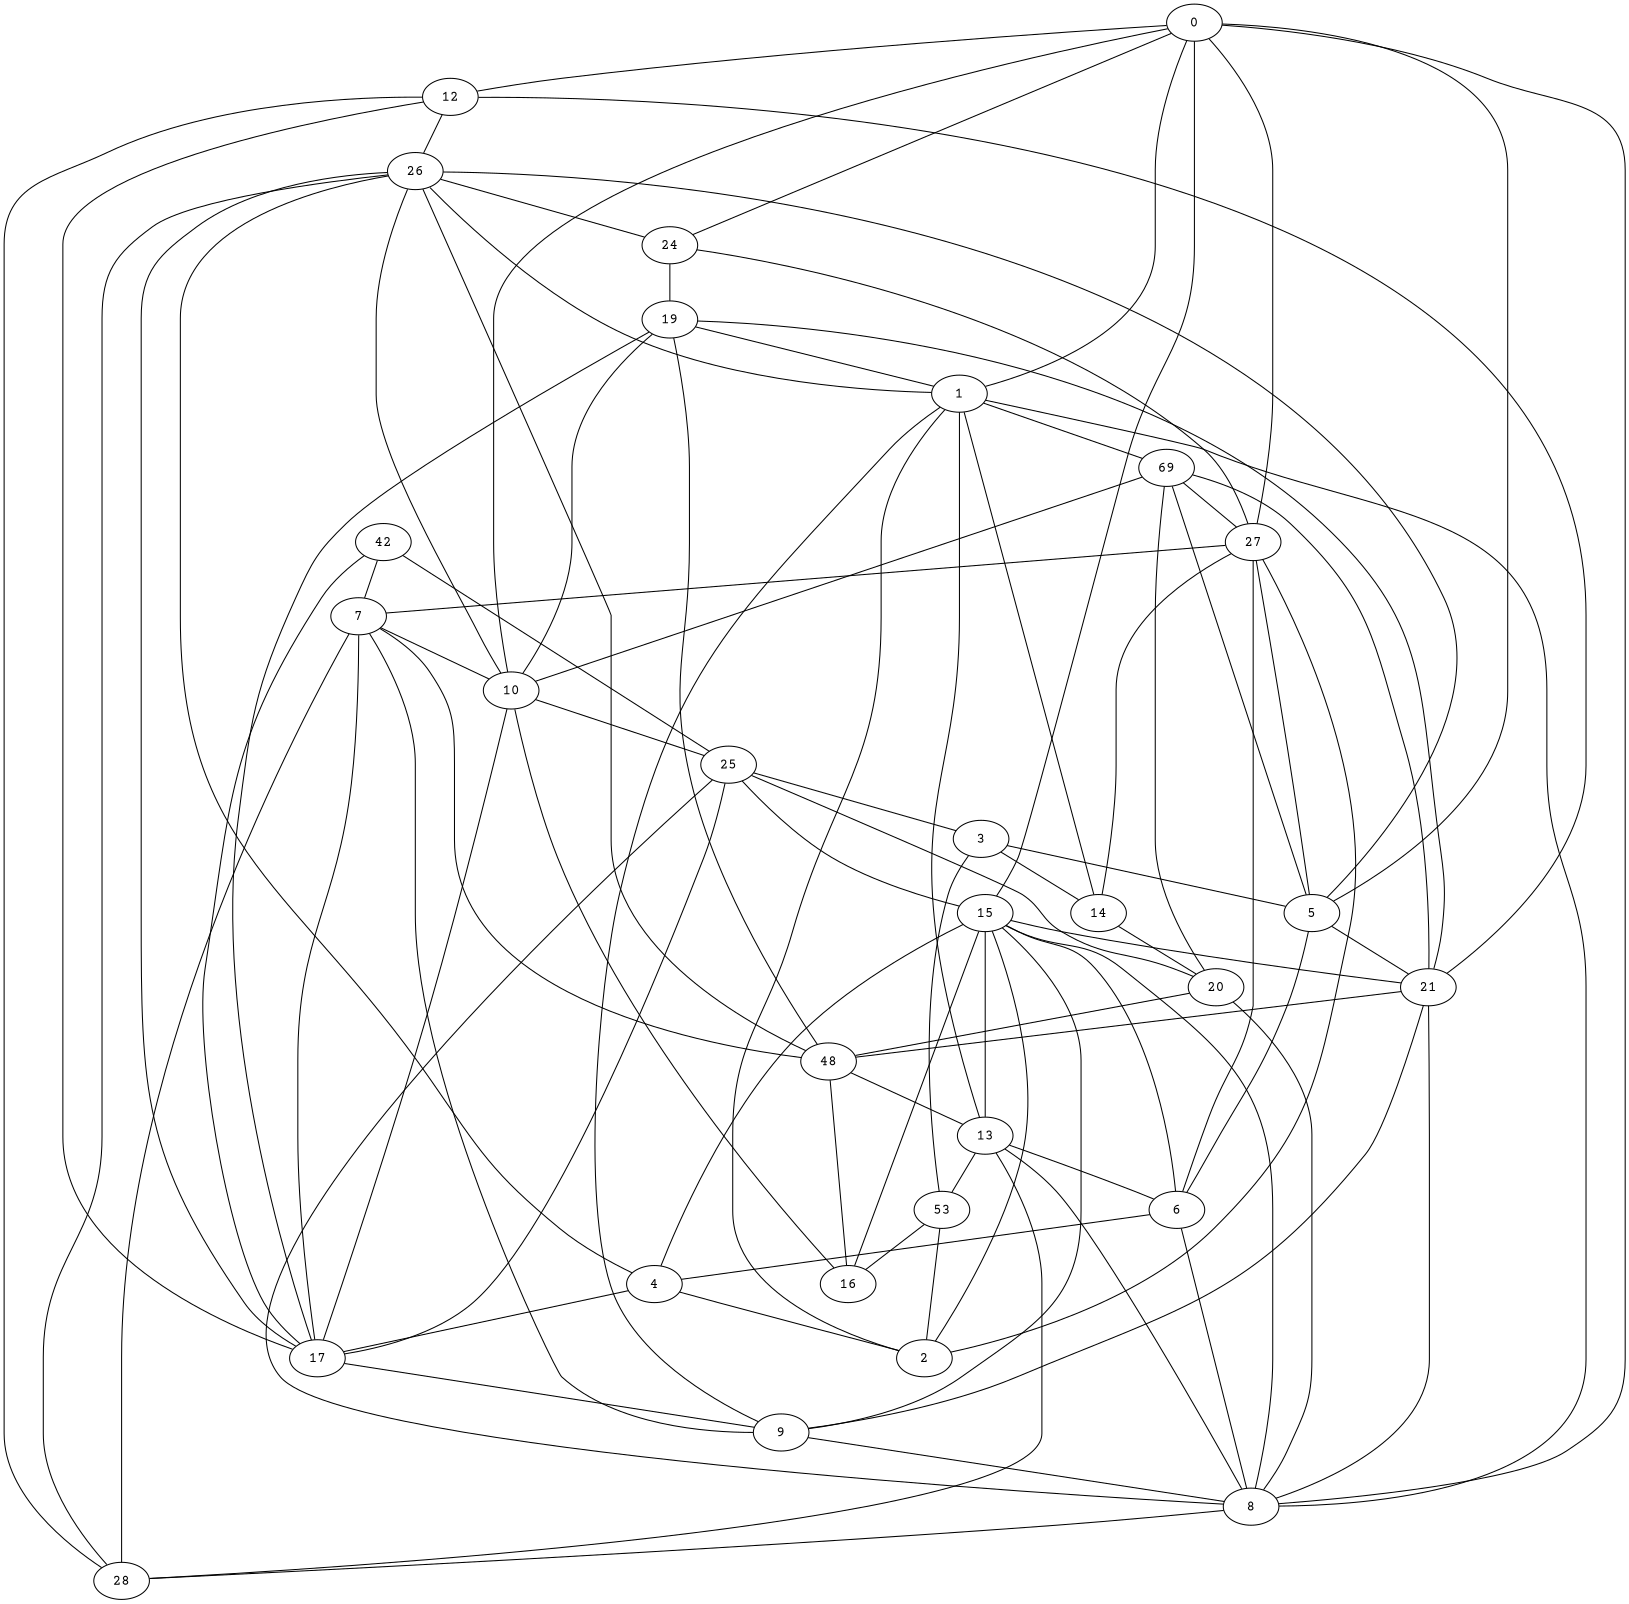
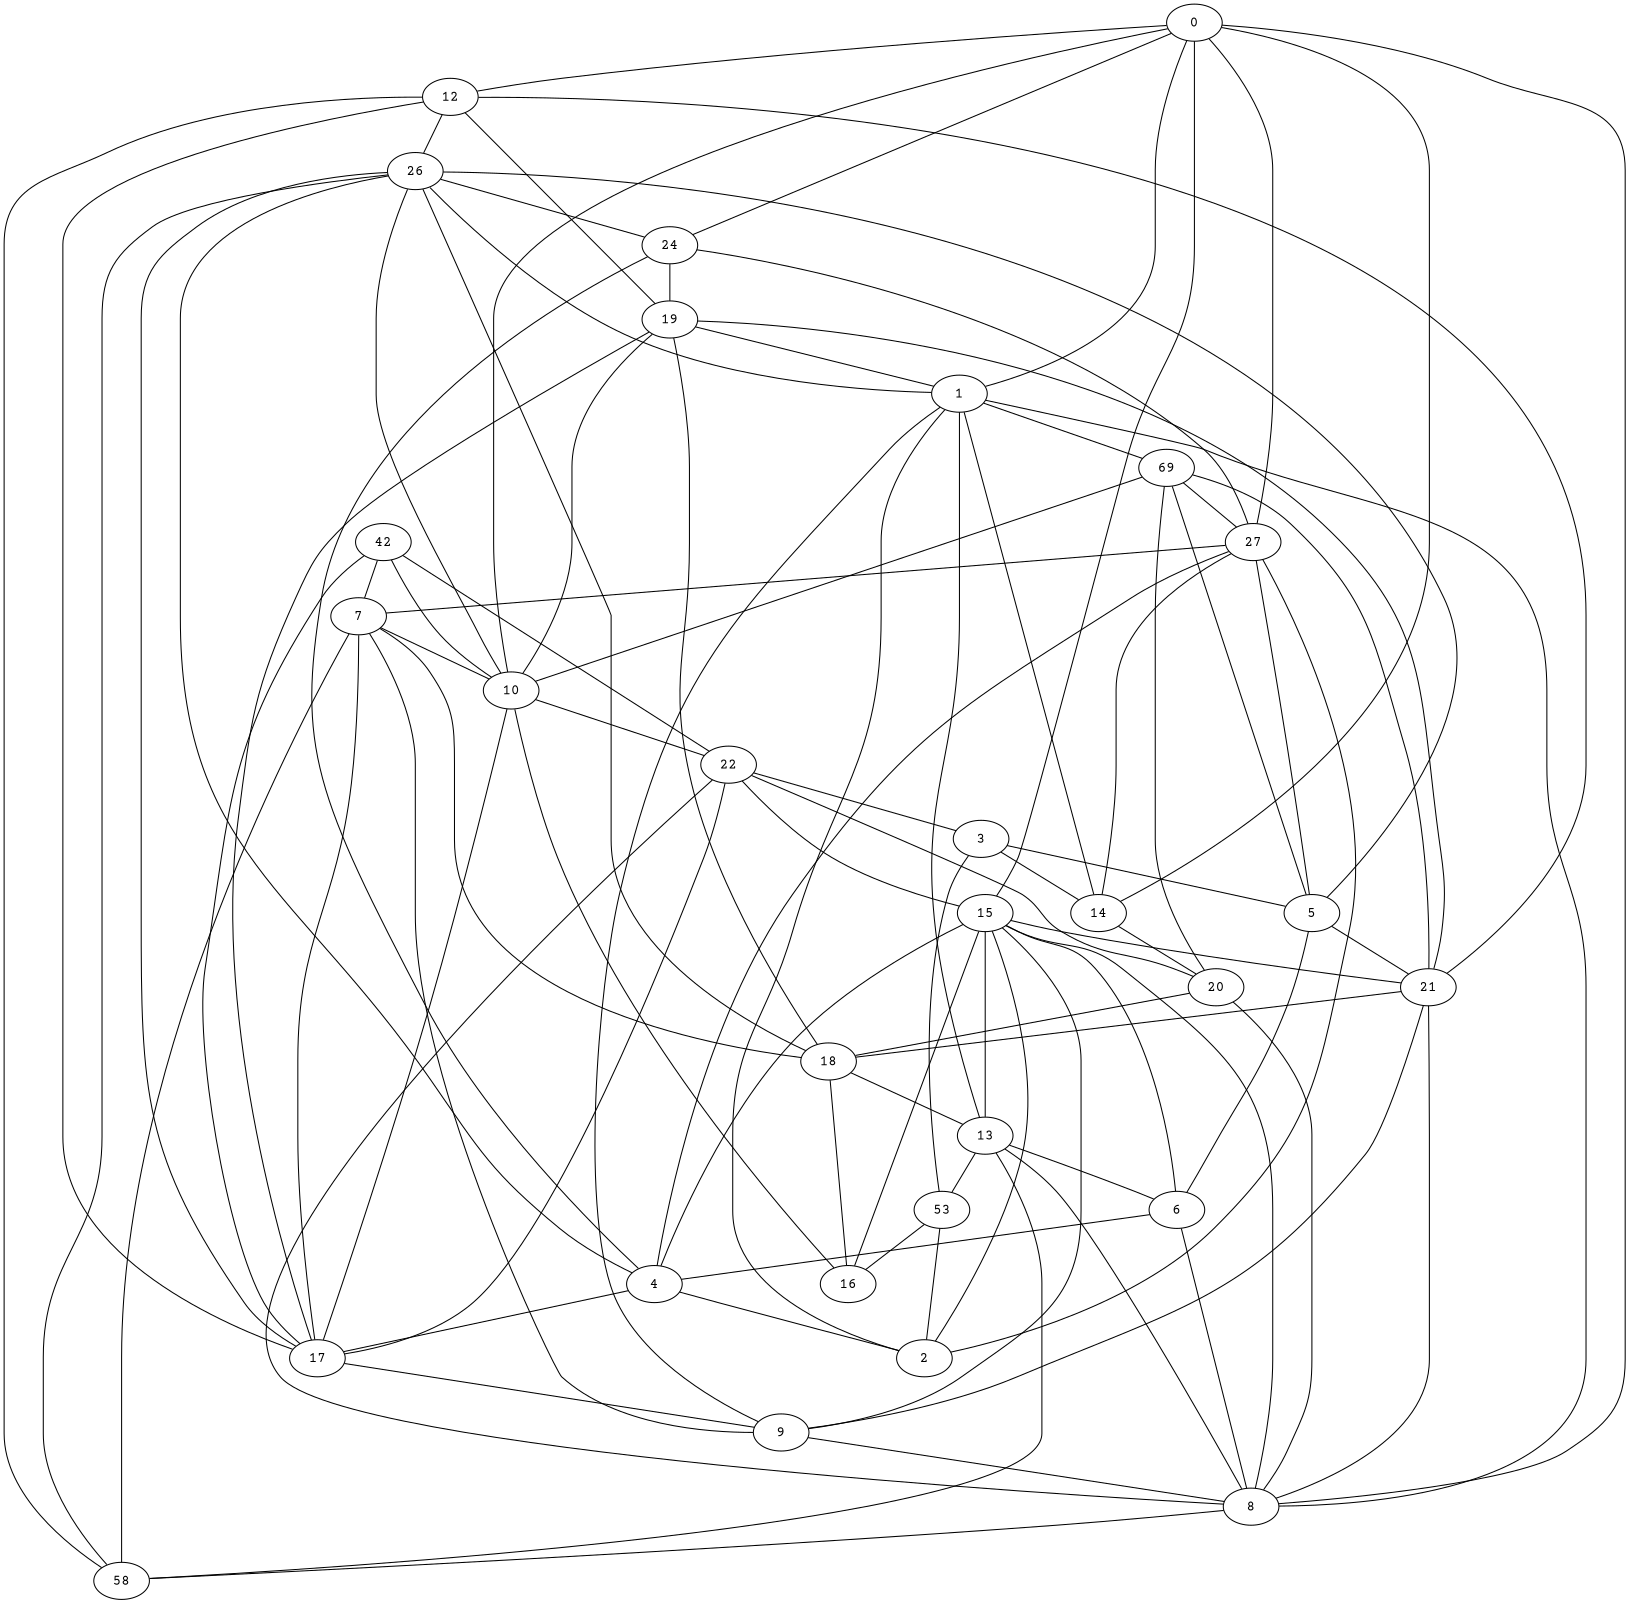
none -> (555, 203)
(1508, 427) -> (1429, 468)
none -> (433, 626)
none -> (315, 739)
(729, 765) -> (729, 765)
(1253, 883) -> (842, 829)
(829, 1061) -> (829, 1061)
(122, 1581) -> (122, 1581)
